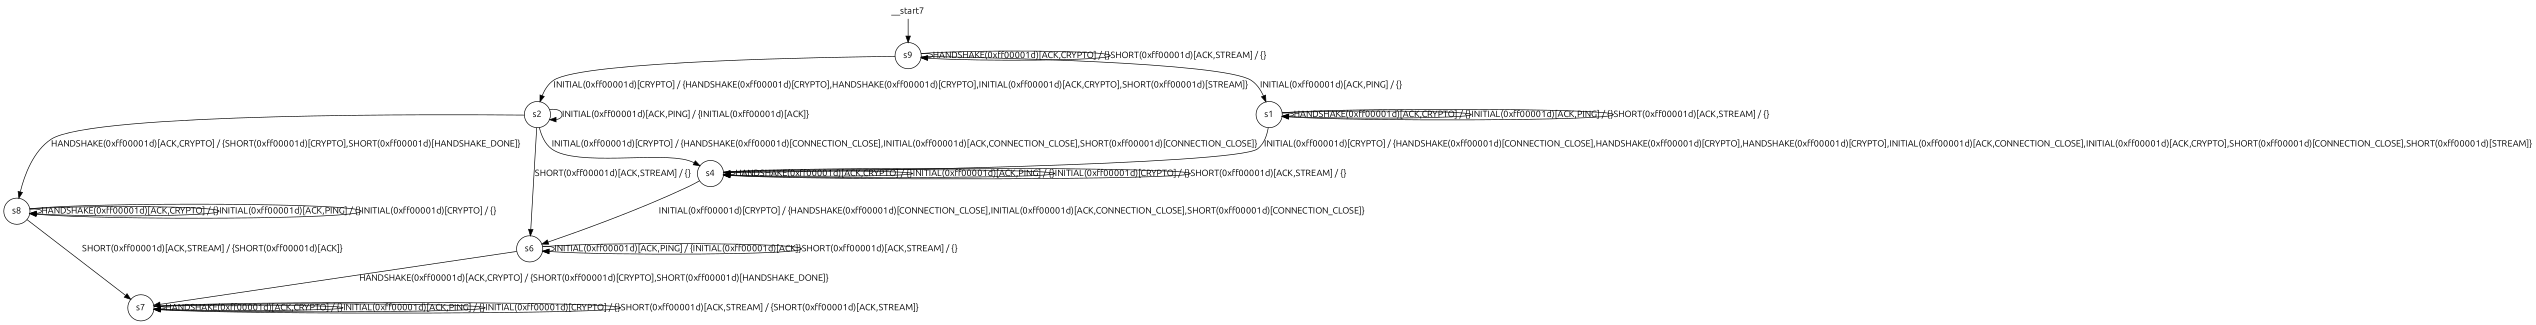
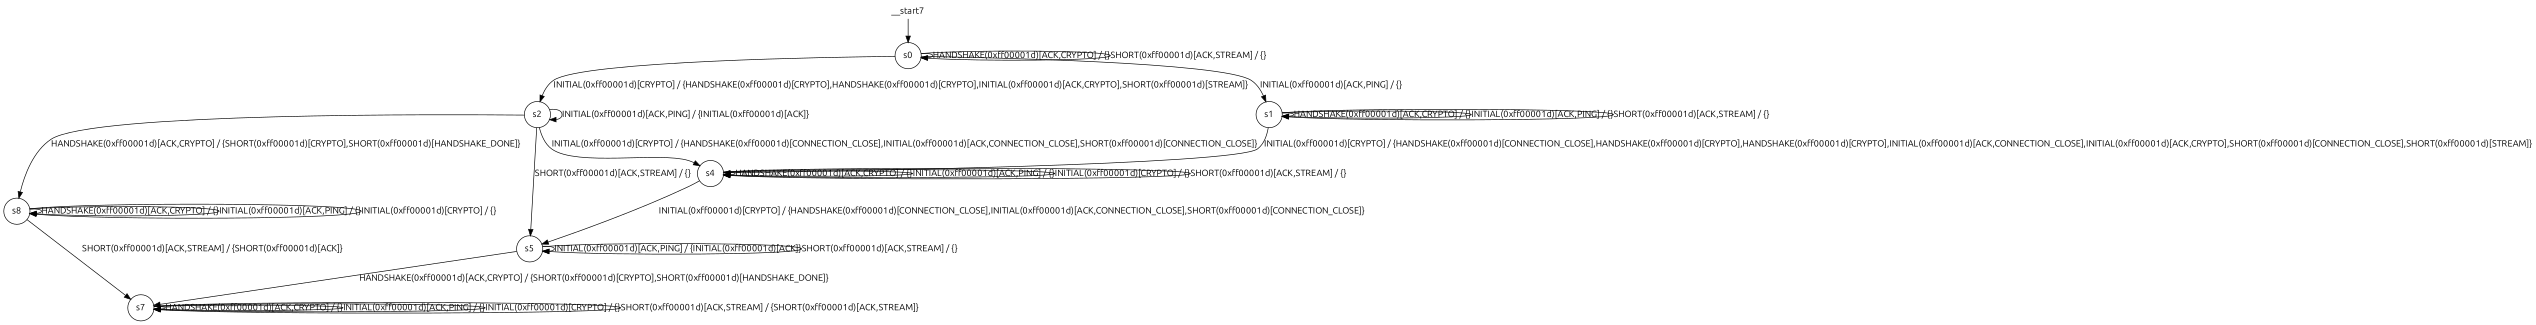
(908, 56) -> (908, 56)
(530, 249) -> (530, 249)
